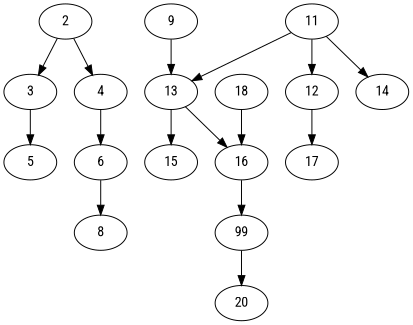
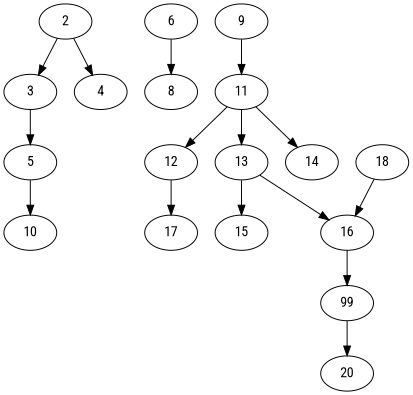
(171, 52) -> (242, 52)
(101, 122) -> none
none -> (30, 233)
